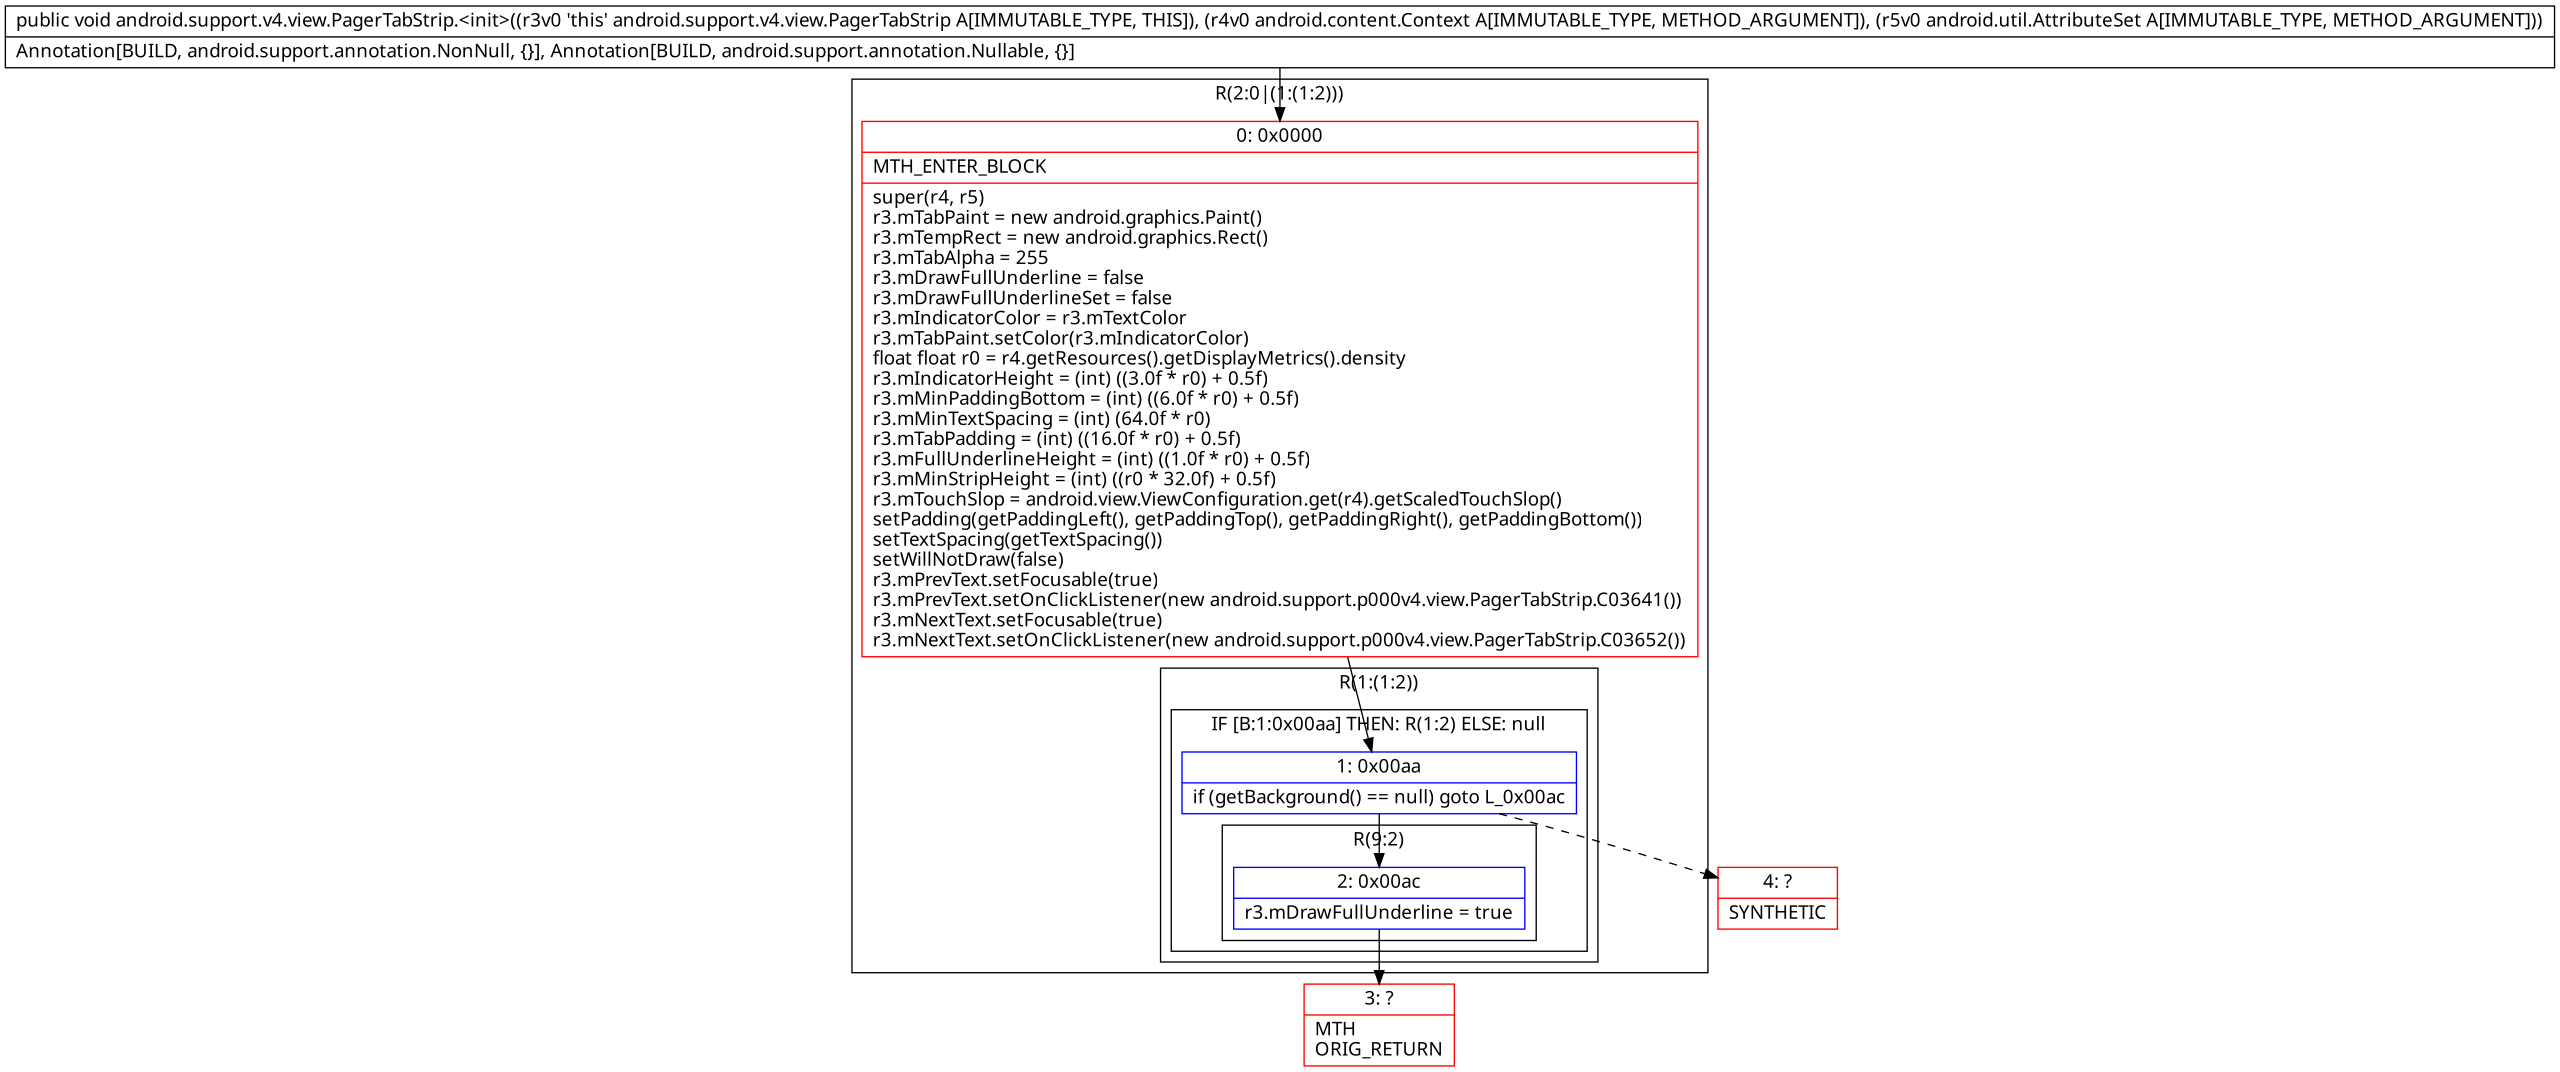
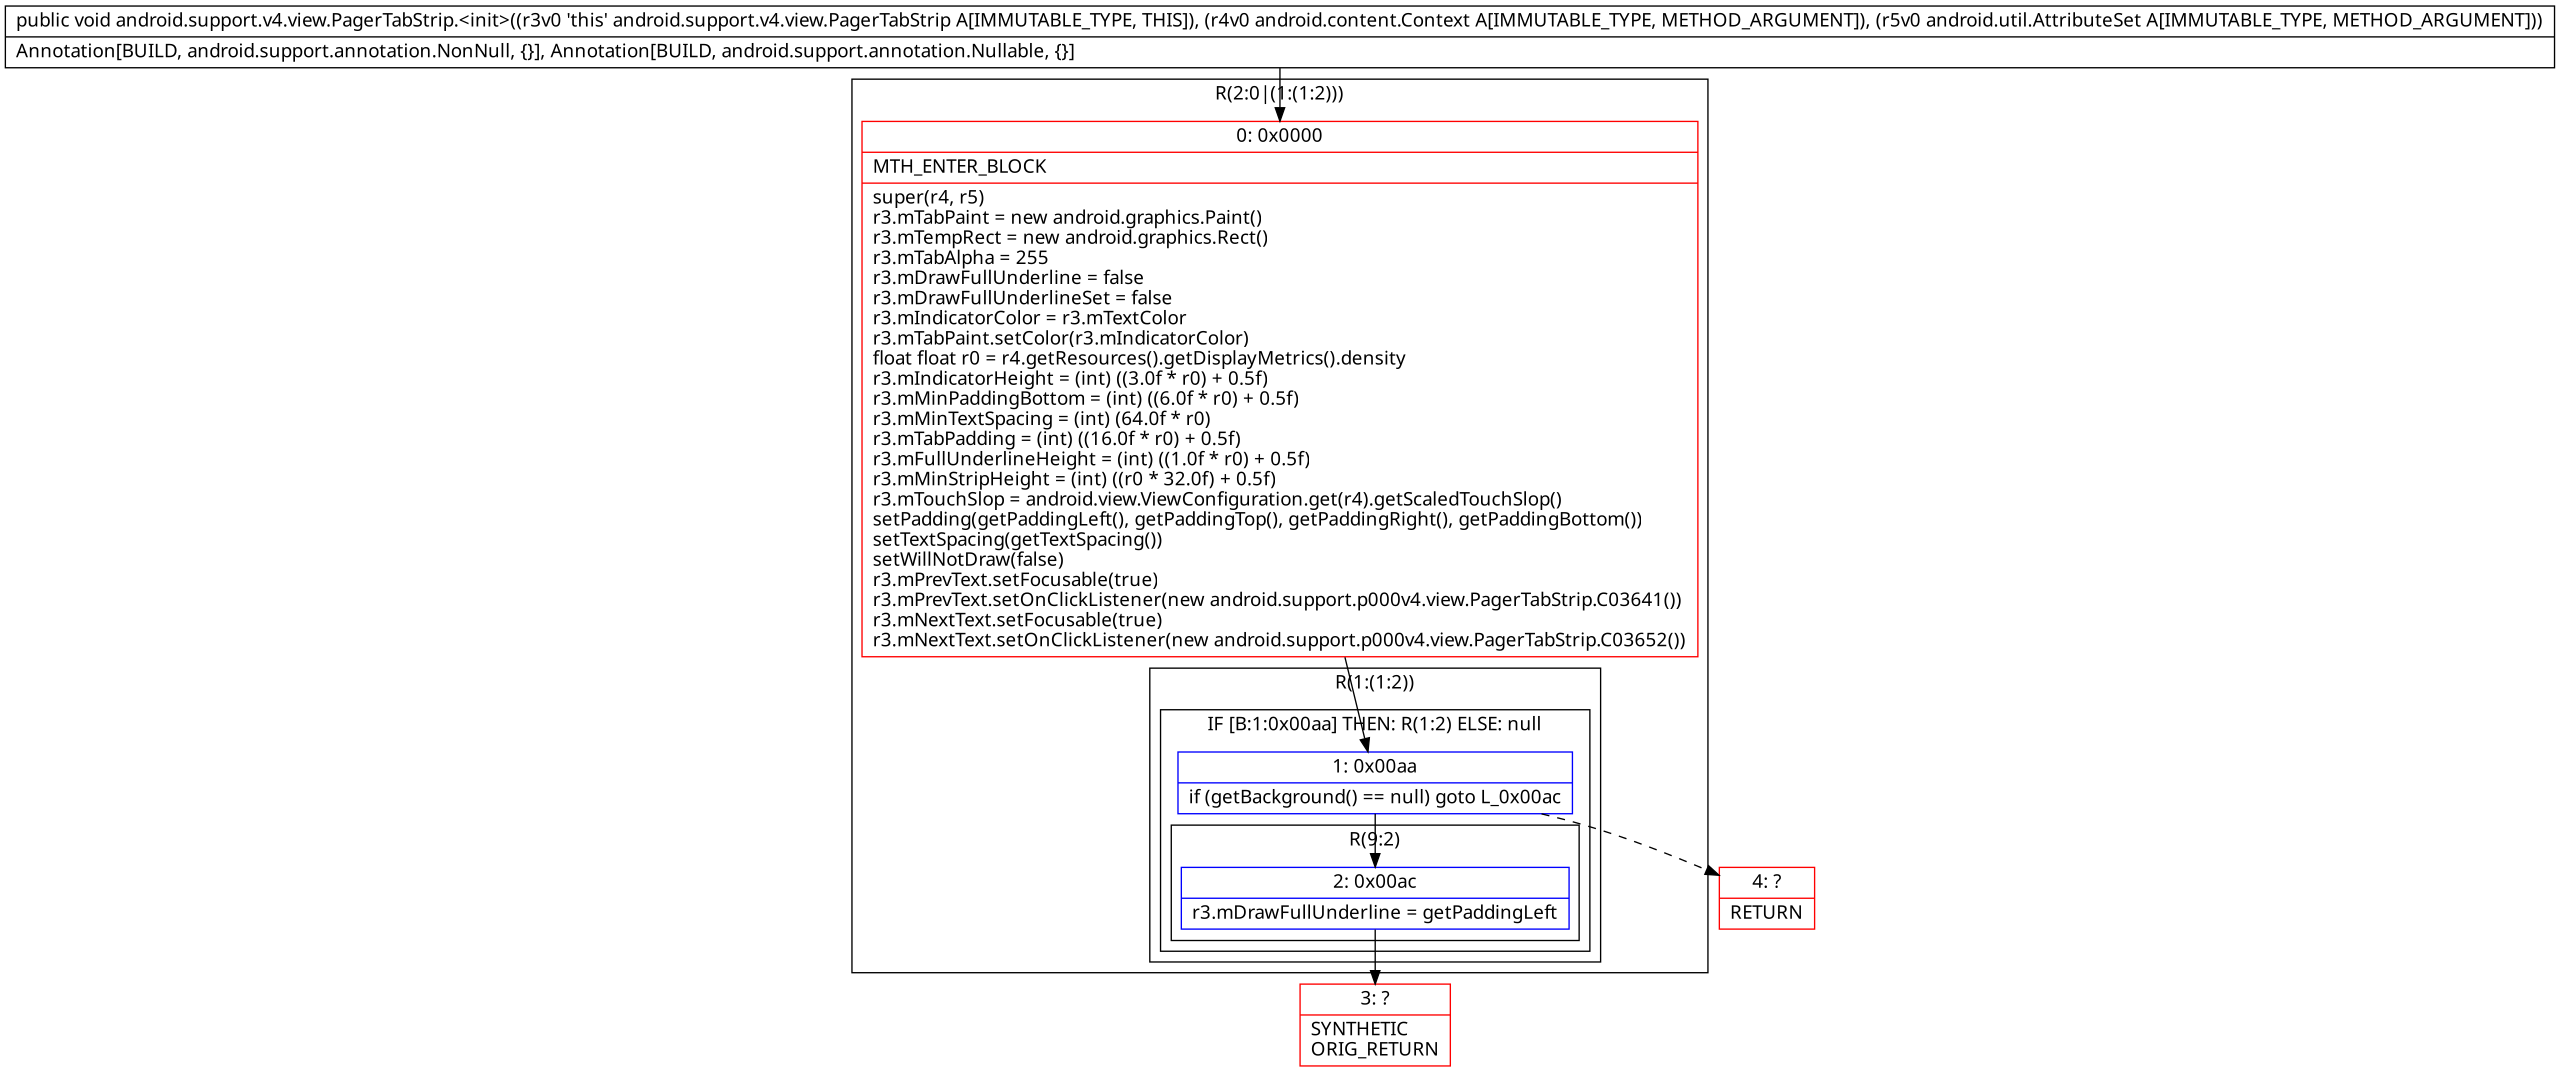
(1379, 913) -> (1375, 913)
(1778, 913) -> (1767, 913)
(1336, 1030) -> (1360, 1030)
